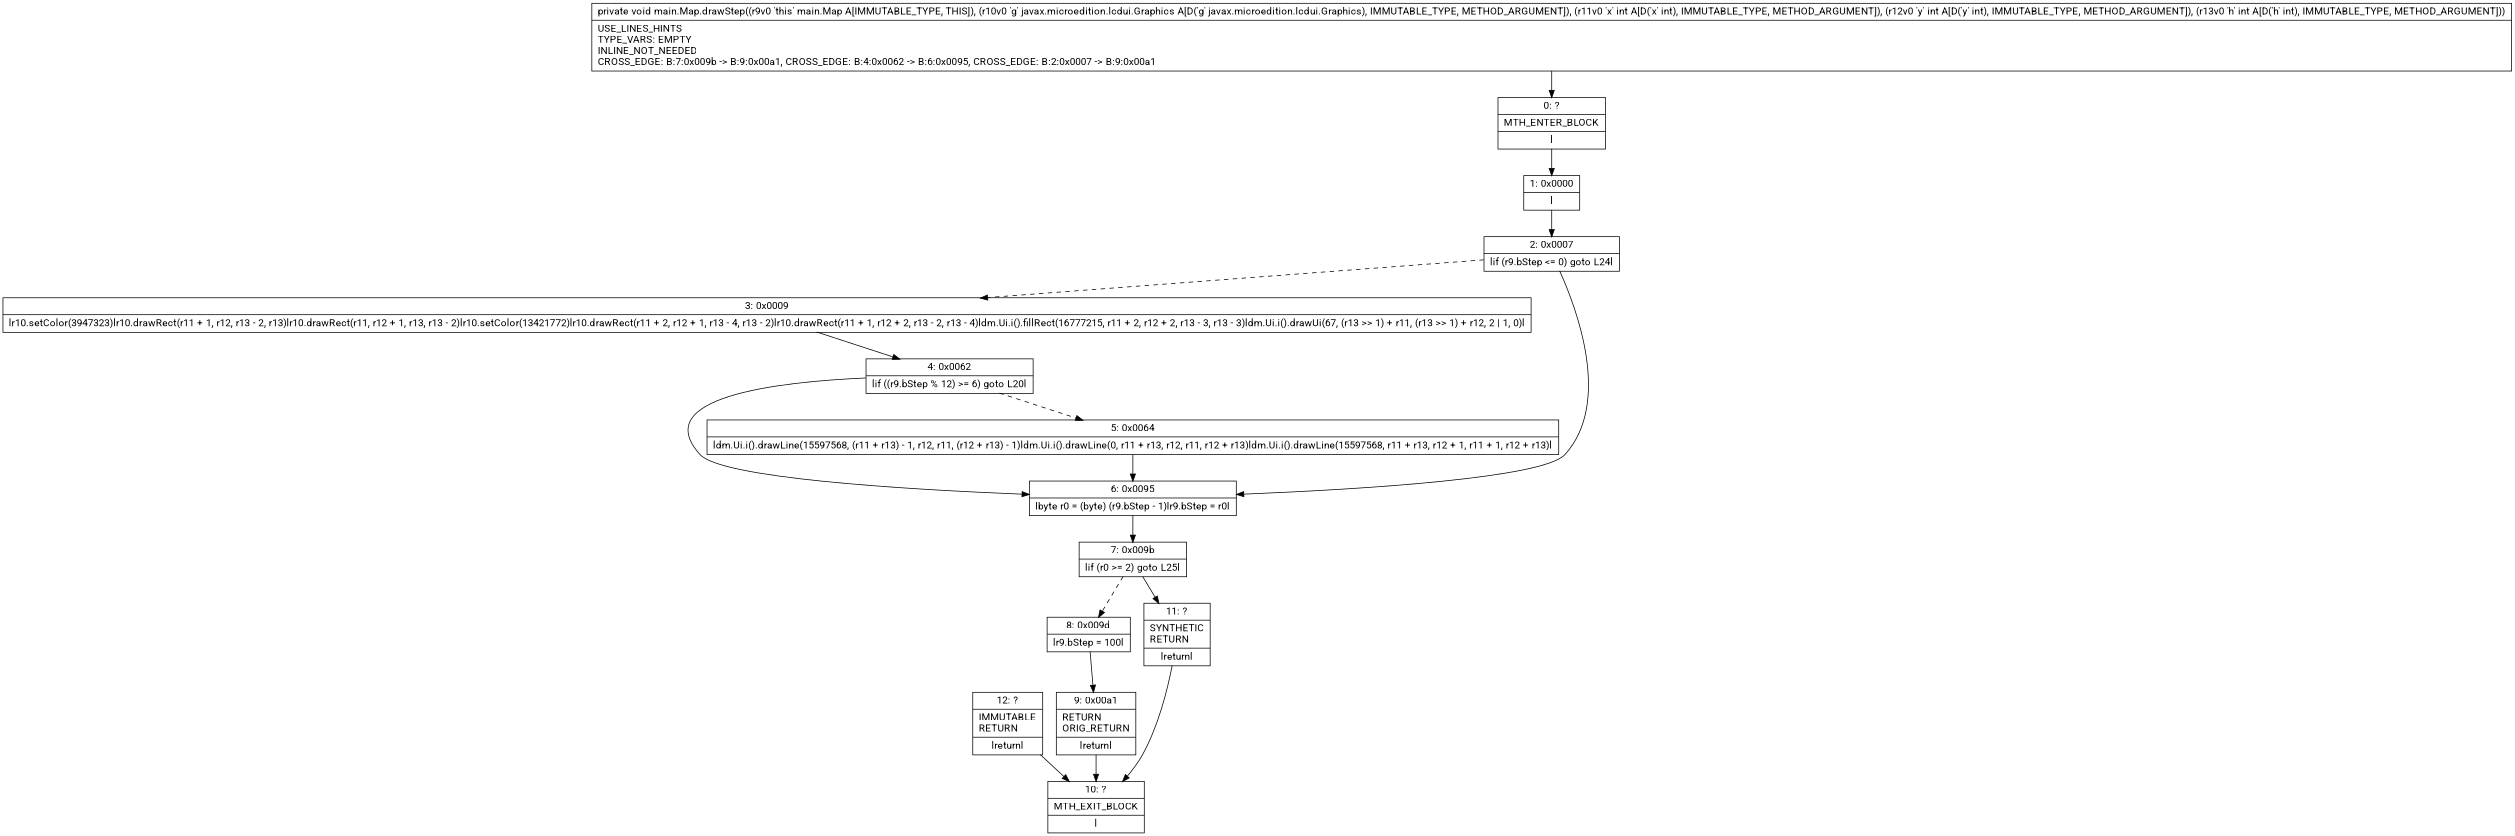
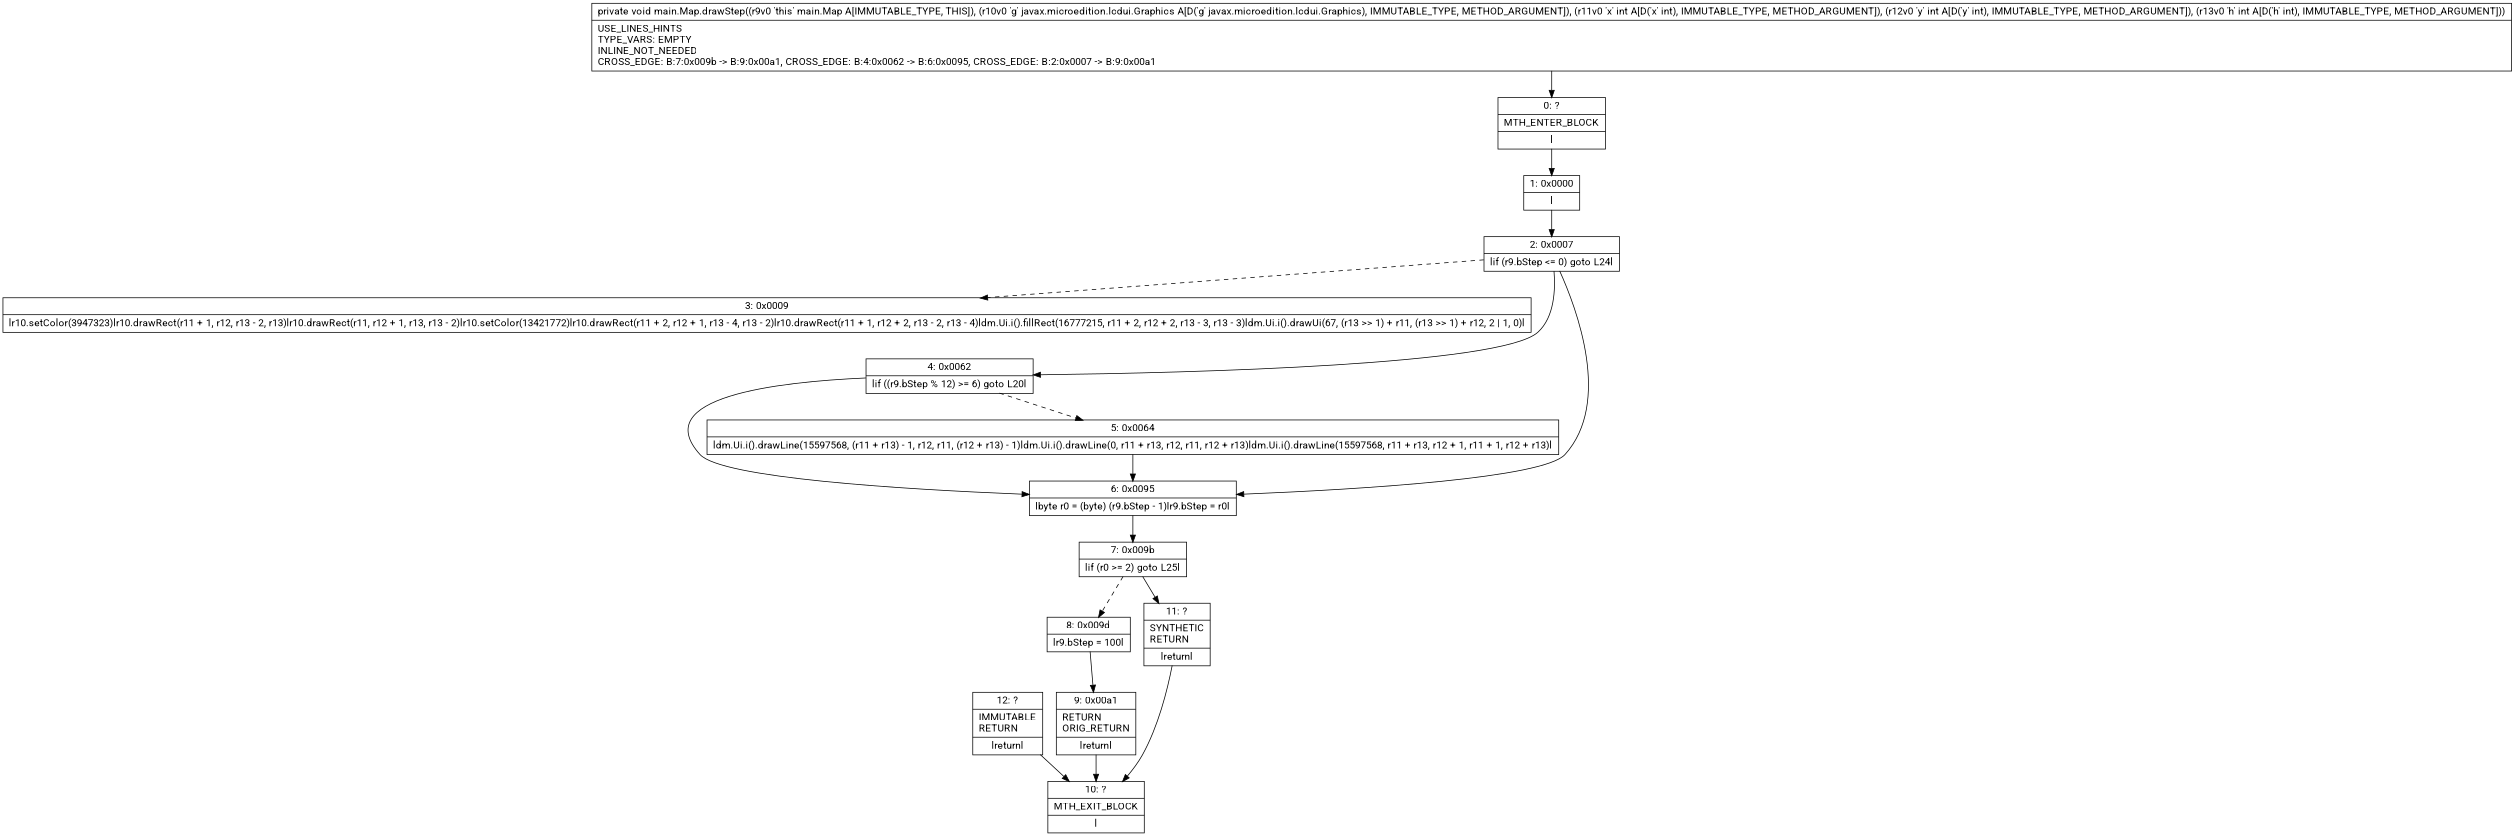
(855, 344) -> (1324, 366)
